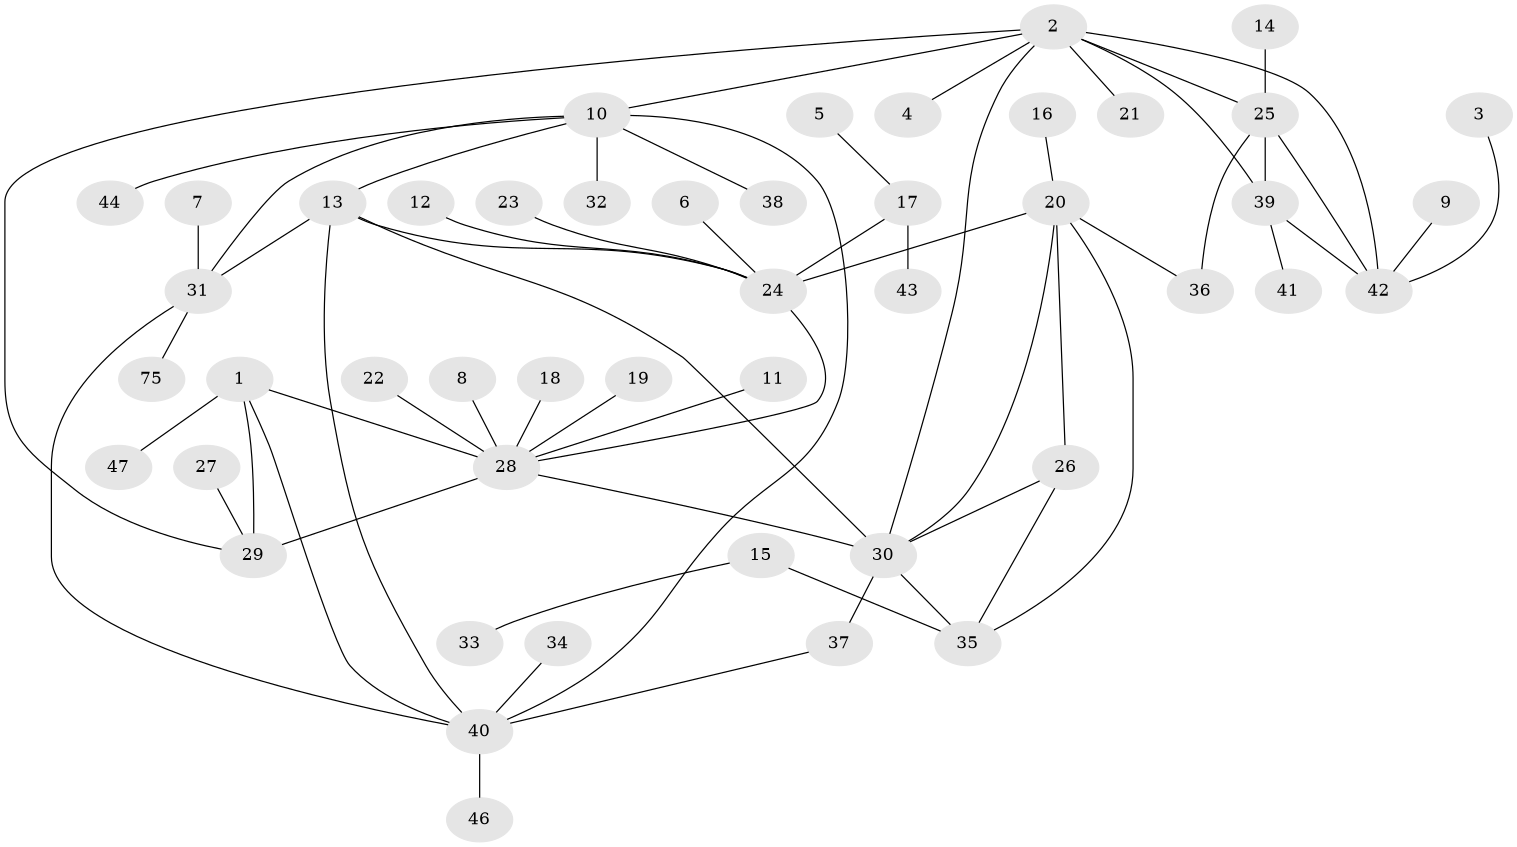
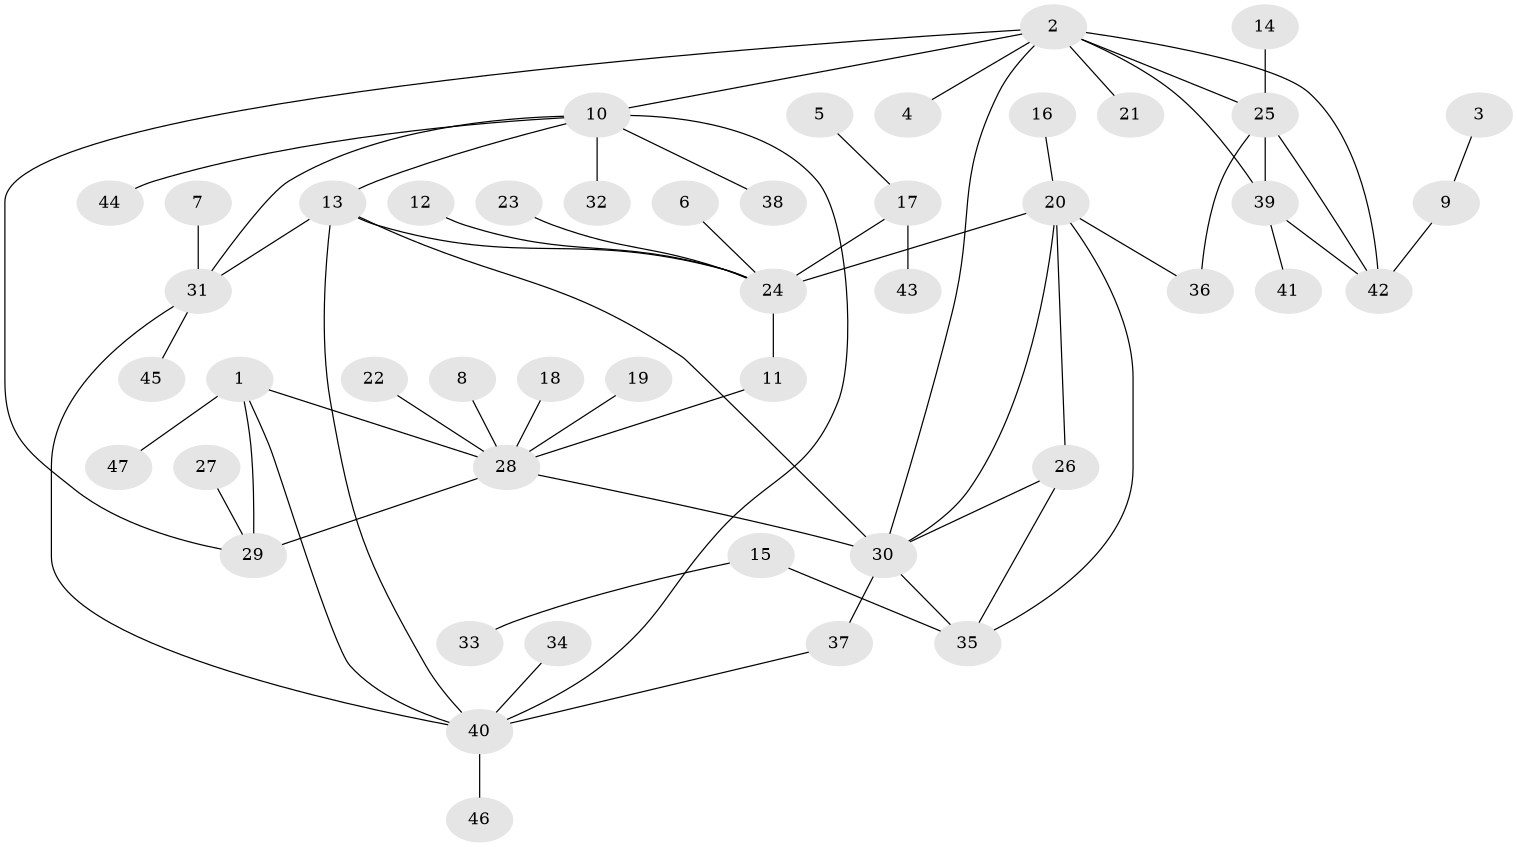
(1488, 229) -> (1463, 159)
(152, 379) -> (152, 379)
(729, 425) -> (773, 335)
